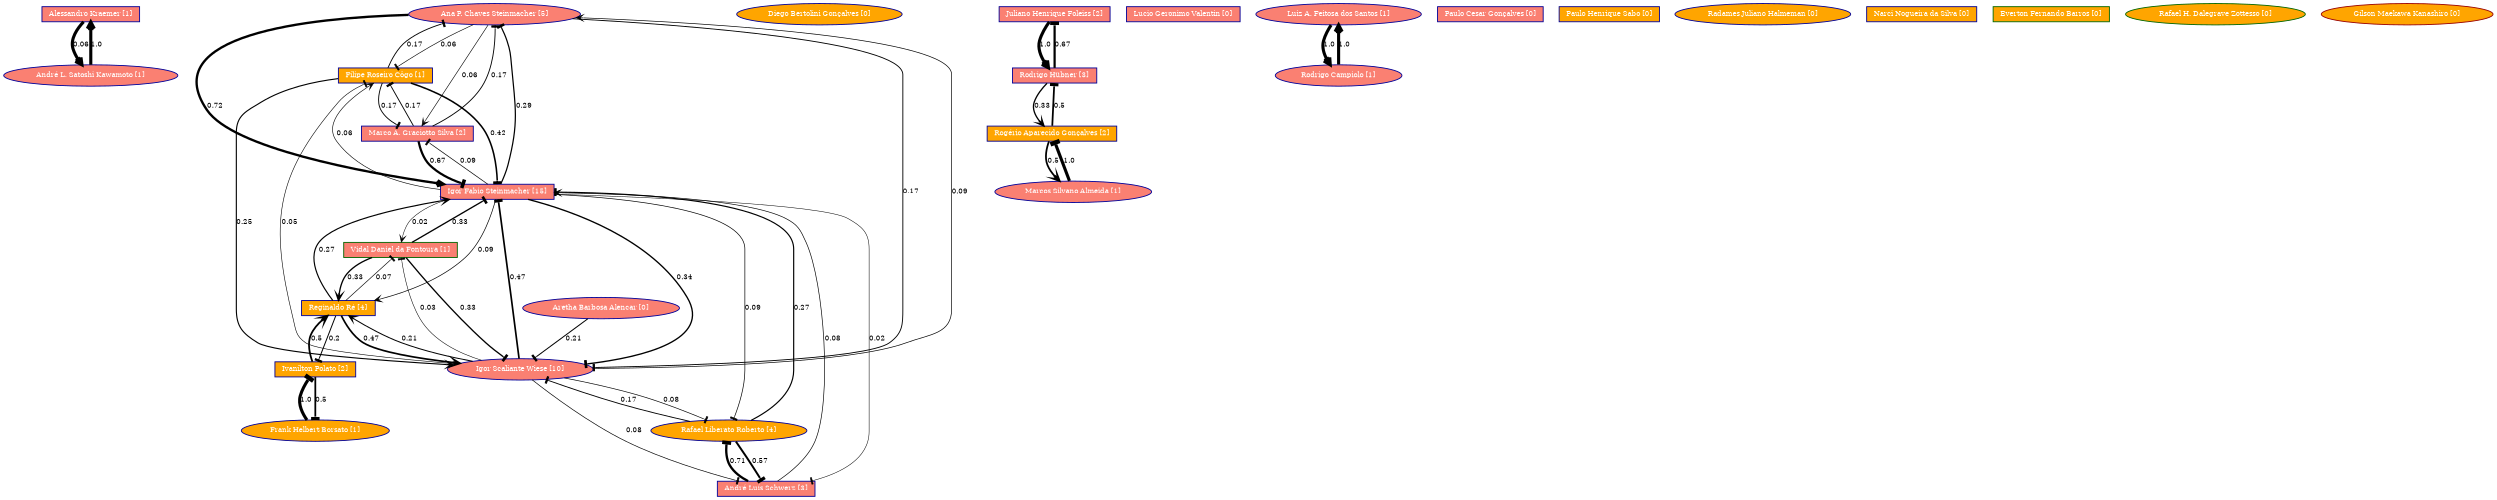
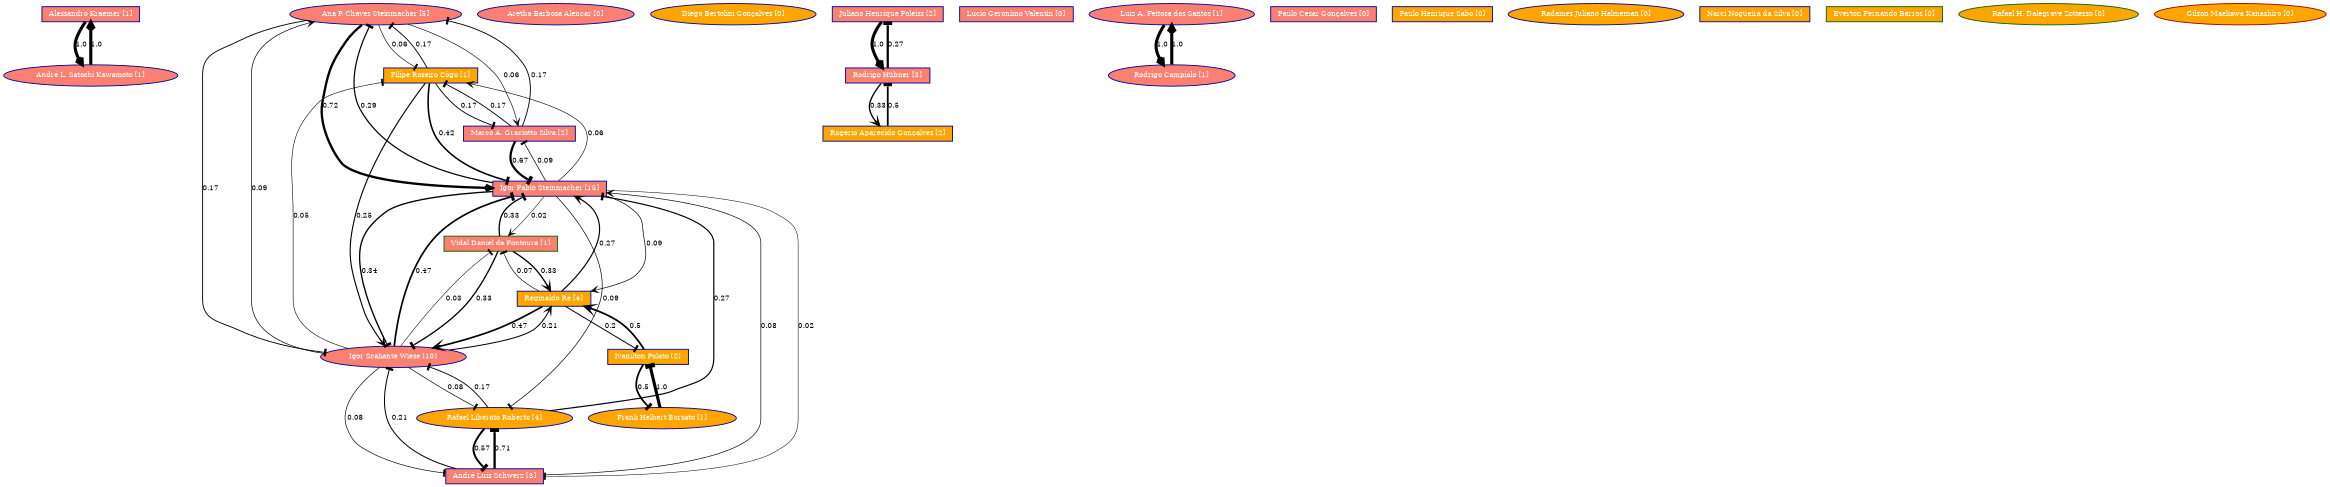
(81, 45) -> (81, 45)
(1063, 45) -> (896, 45)
(1073, 192) -> none
(562, 338) -> (397, 436)
